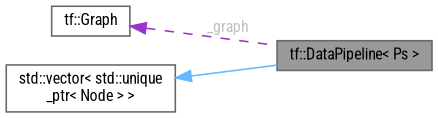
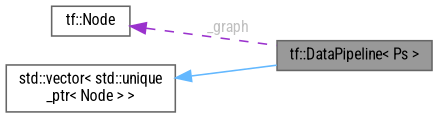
(91, 21) -> (91, 21)
